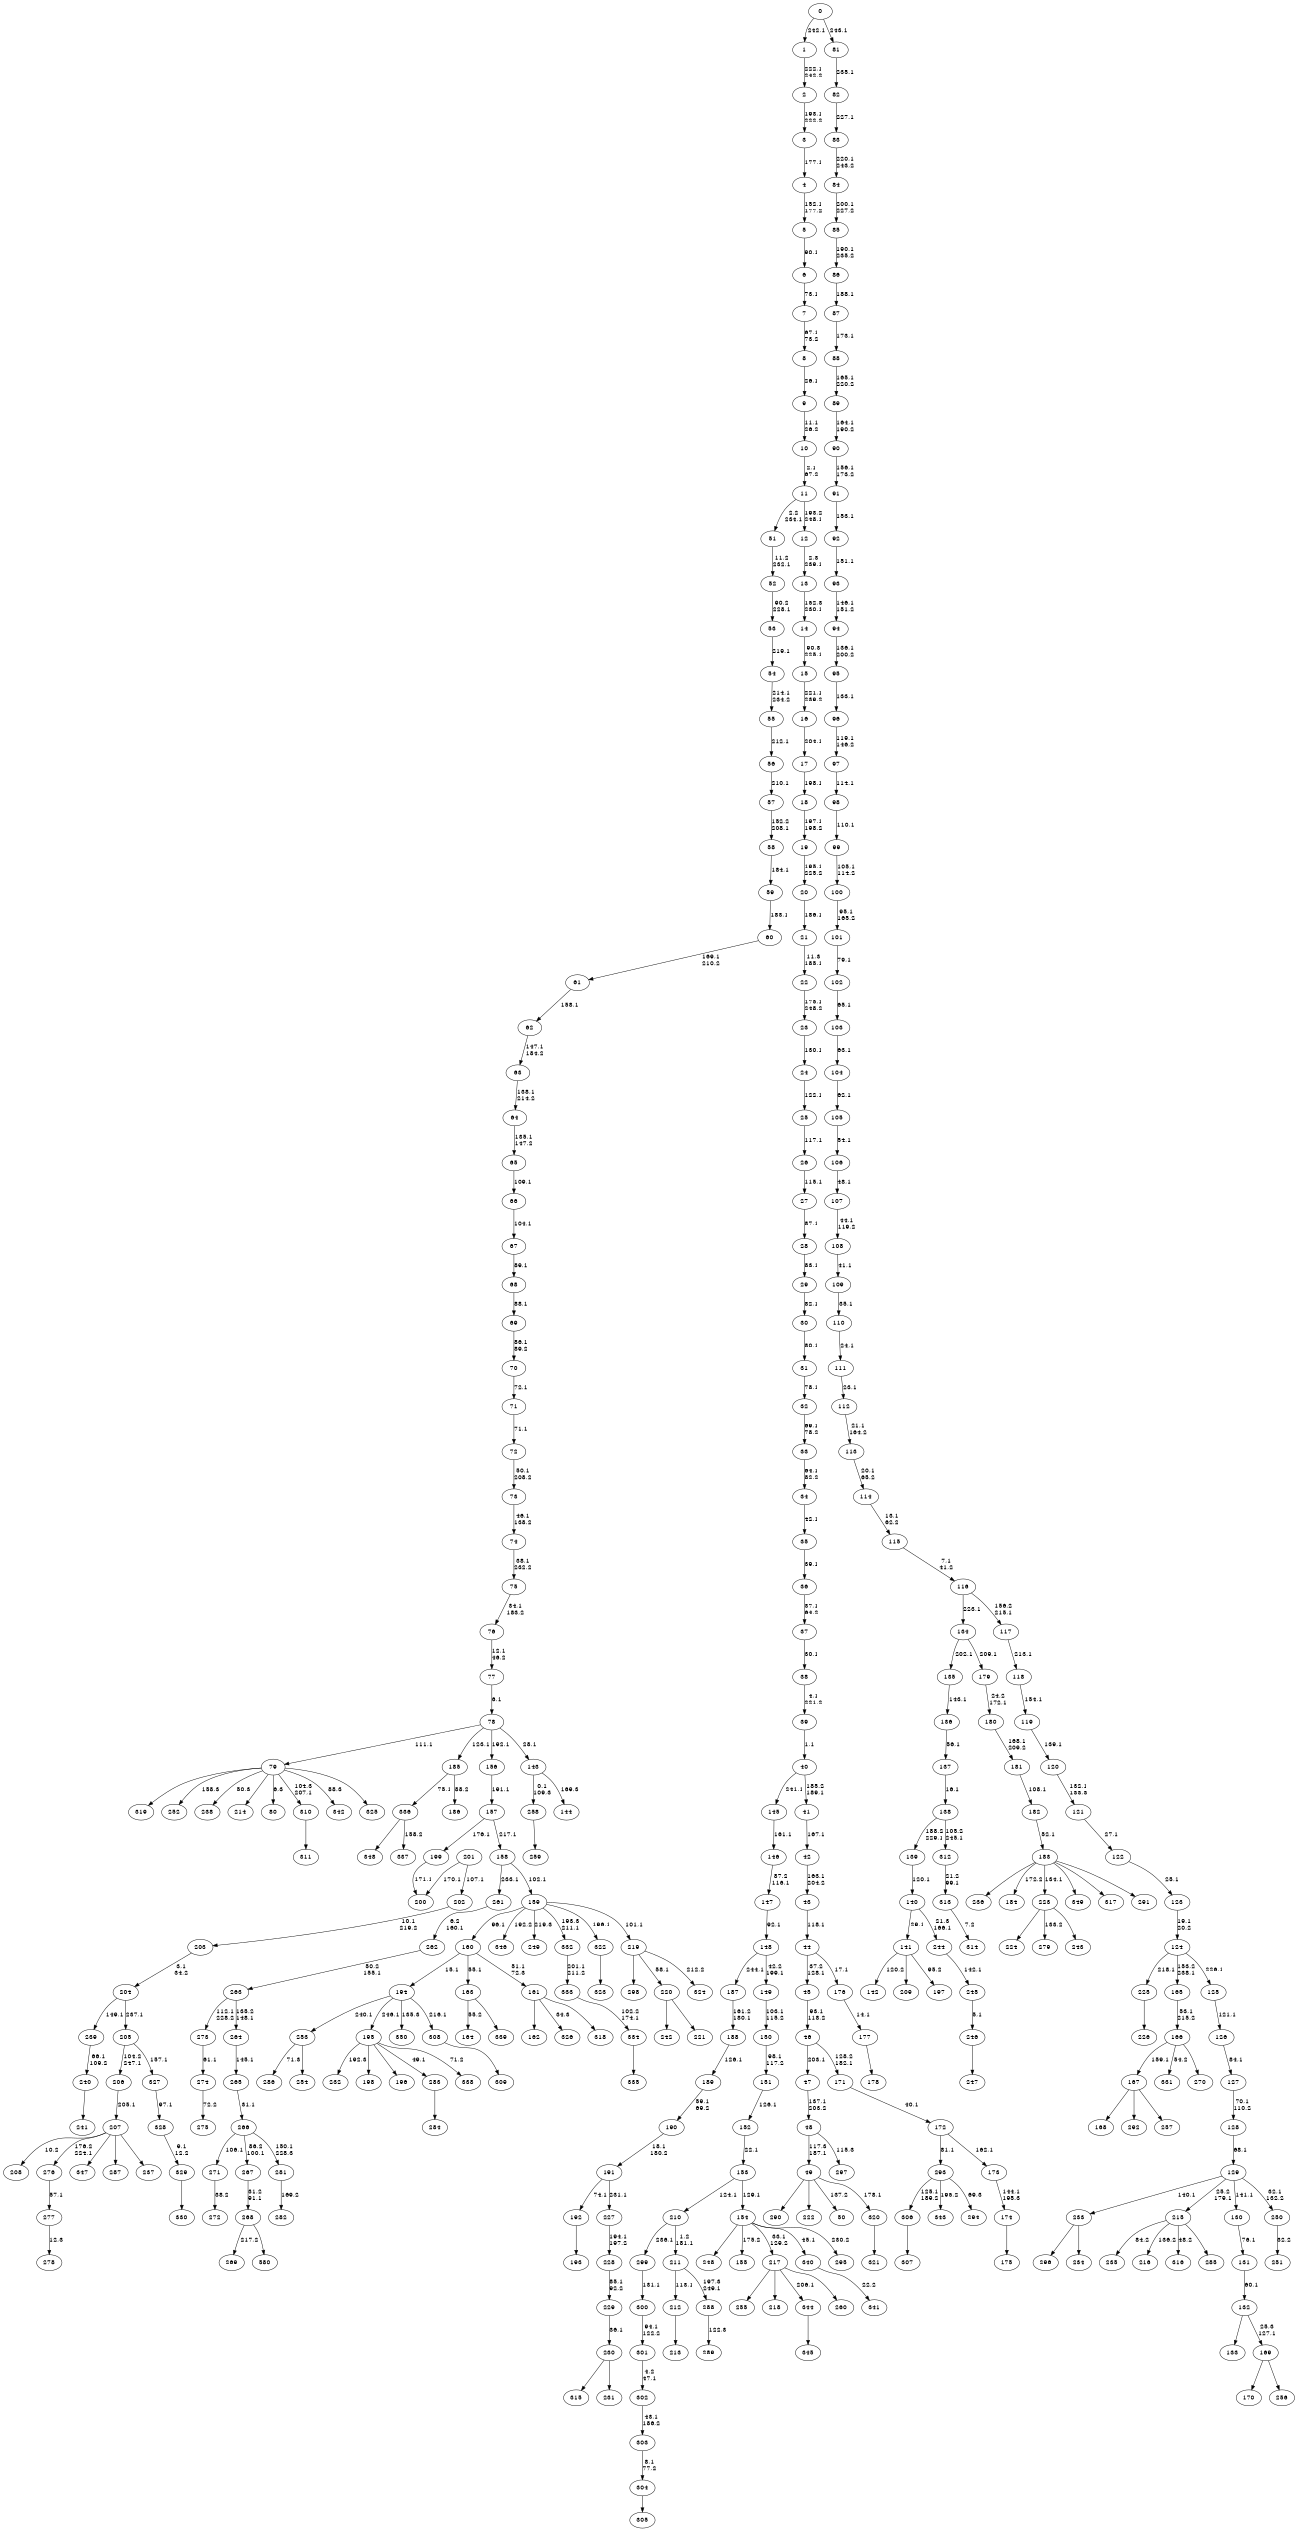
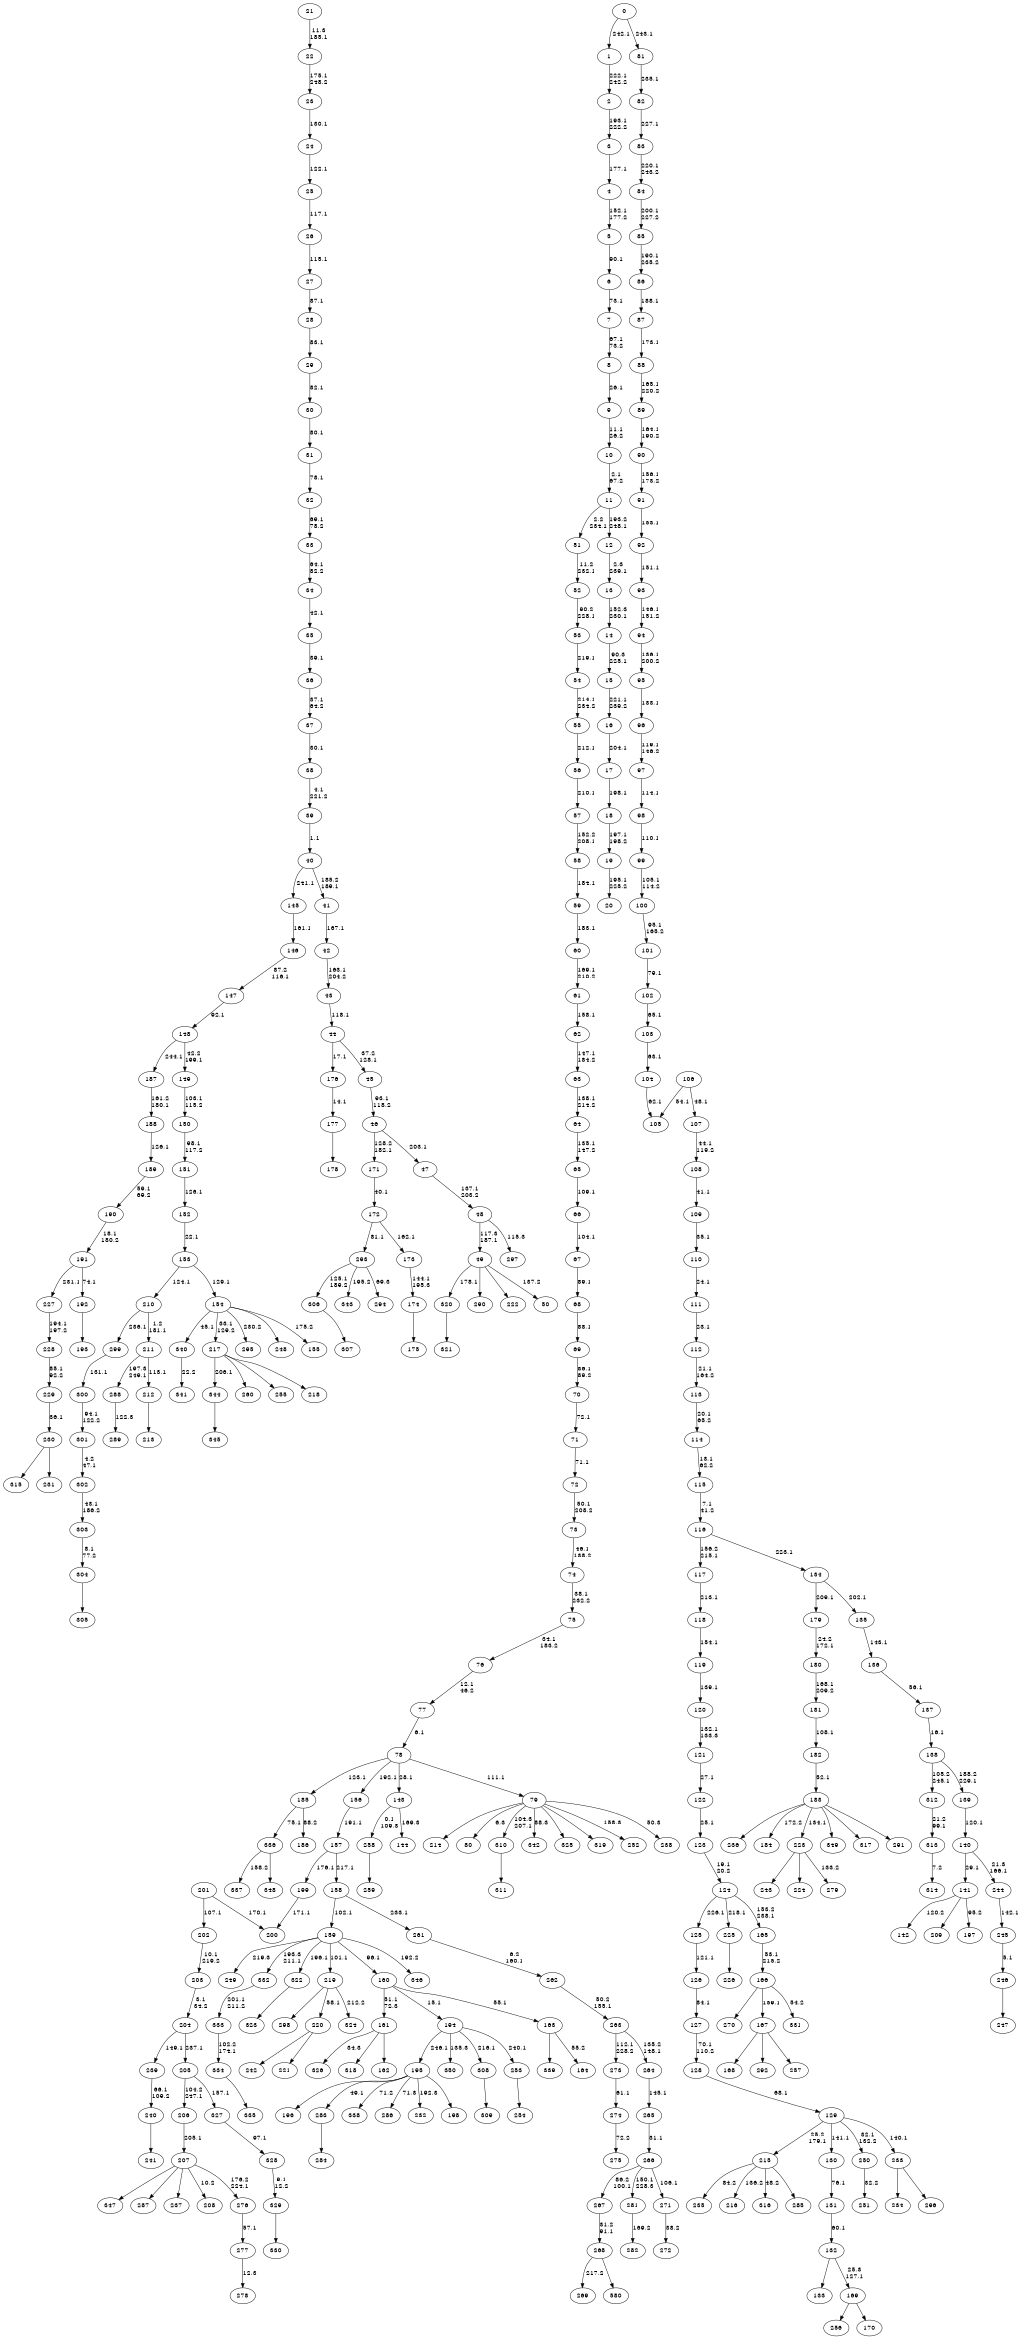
(805, 913) -> none
(837, 1138) -> (672, 1100)
(284, 2057) -> (400, 2090)
